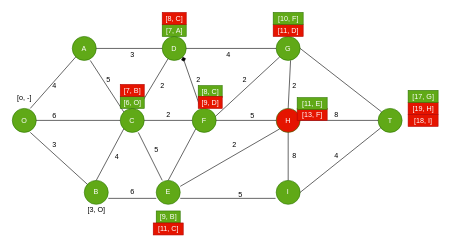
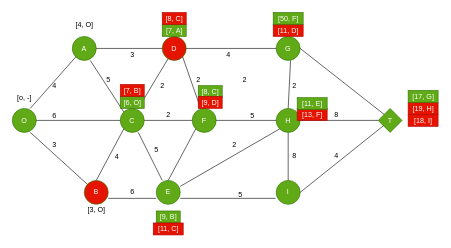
(289, 18) -> (289, 18)
none -> (84, 24)
(174, 48) -> (174, 48)
(185, 62) -> (184, 60)
(247, 87) -> none
(288, 120) -> (288, 120)
(390, 120) -> (390, 120)
(96, 192) -> (96, 192)
